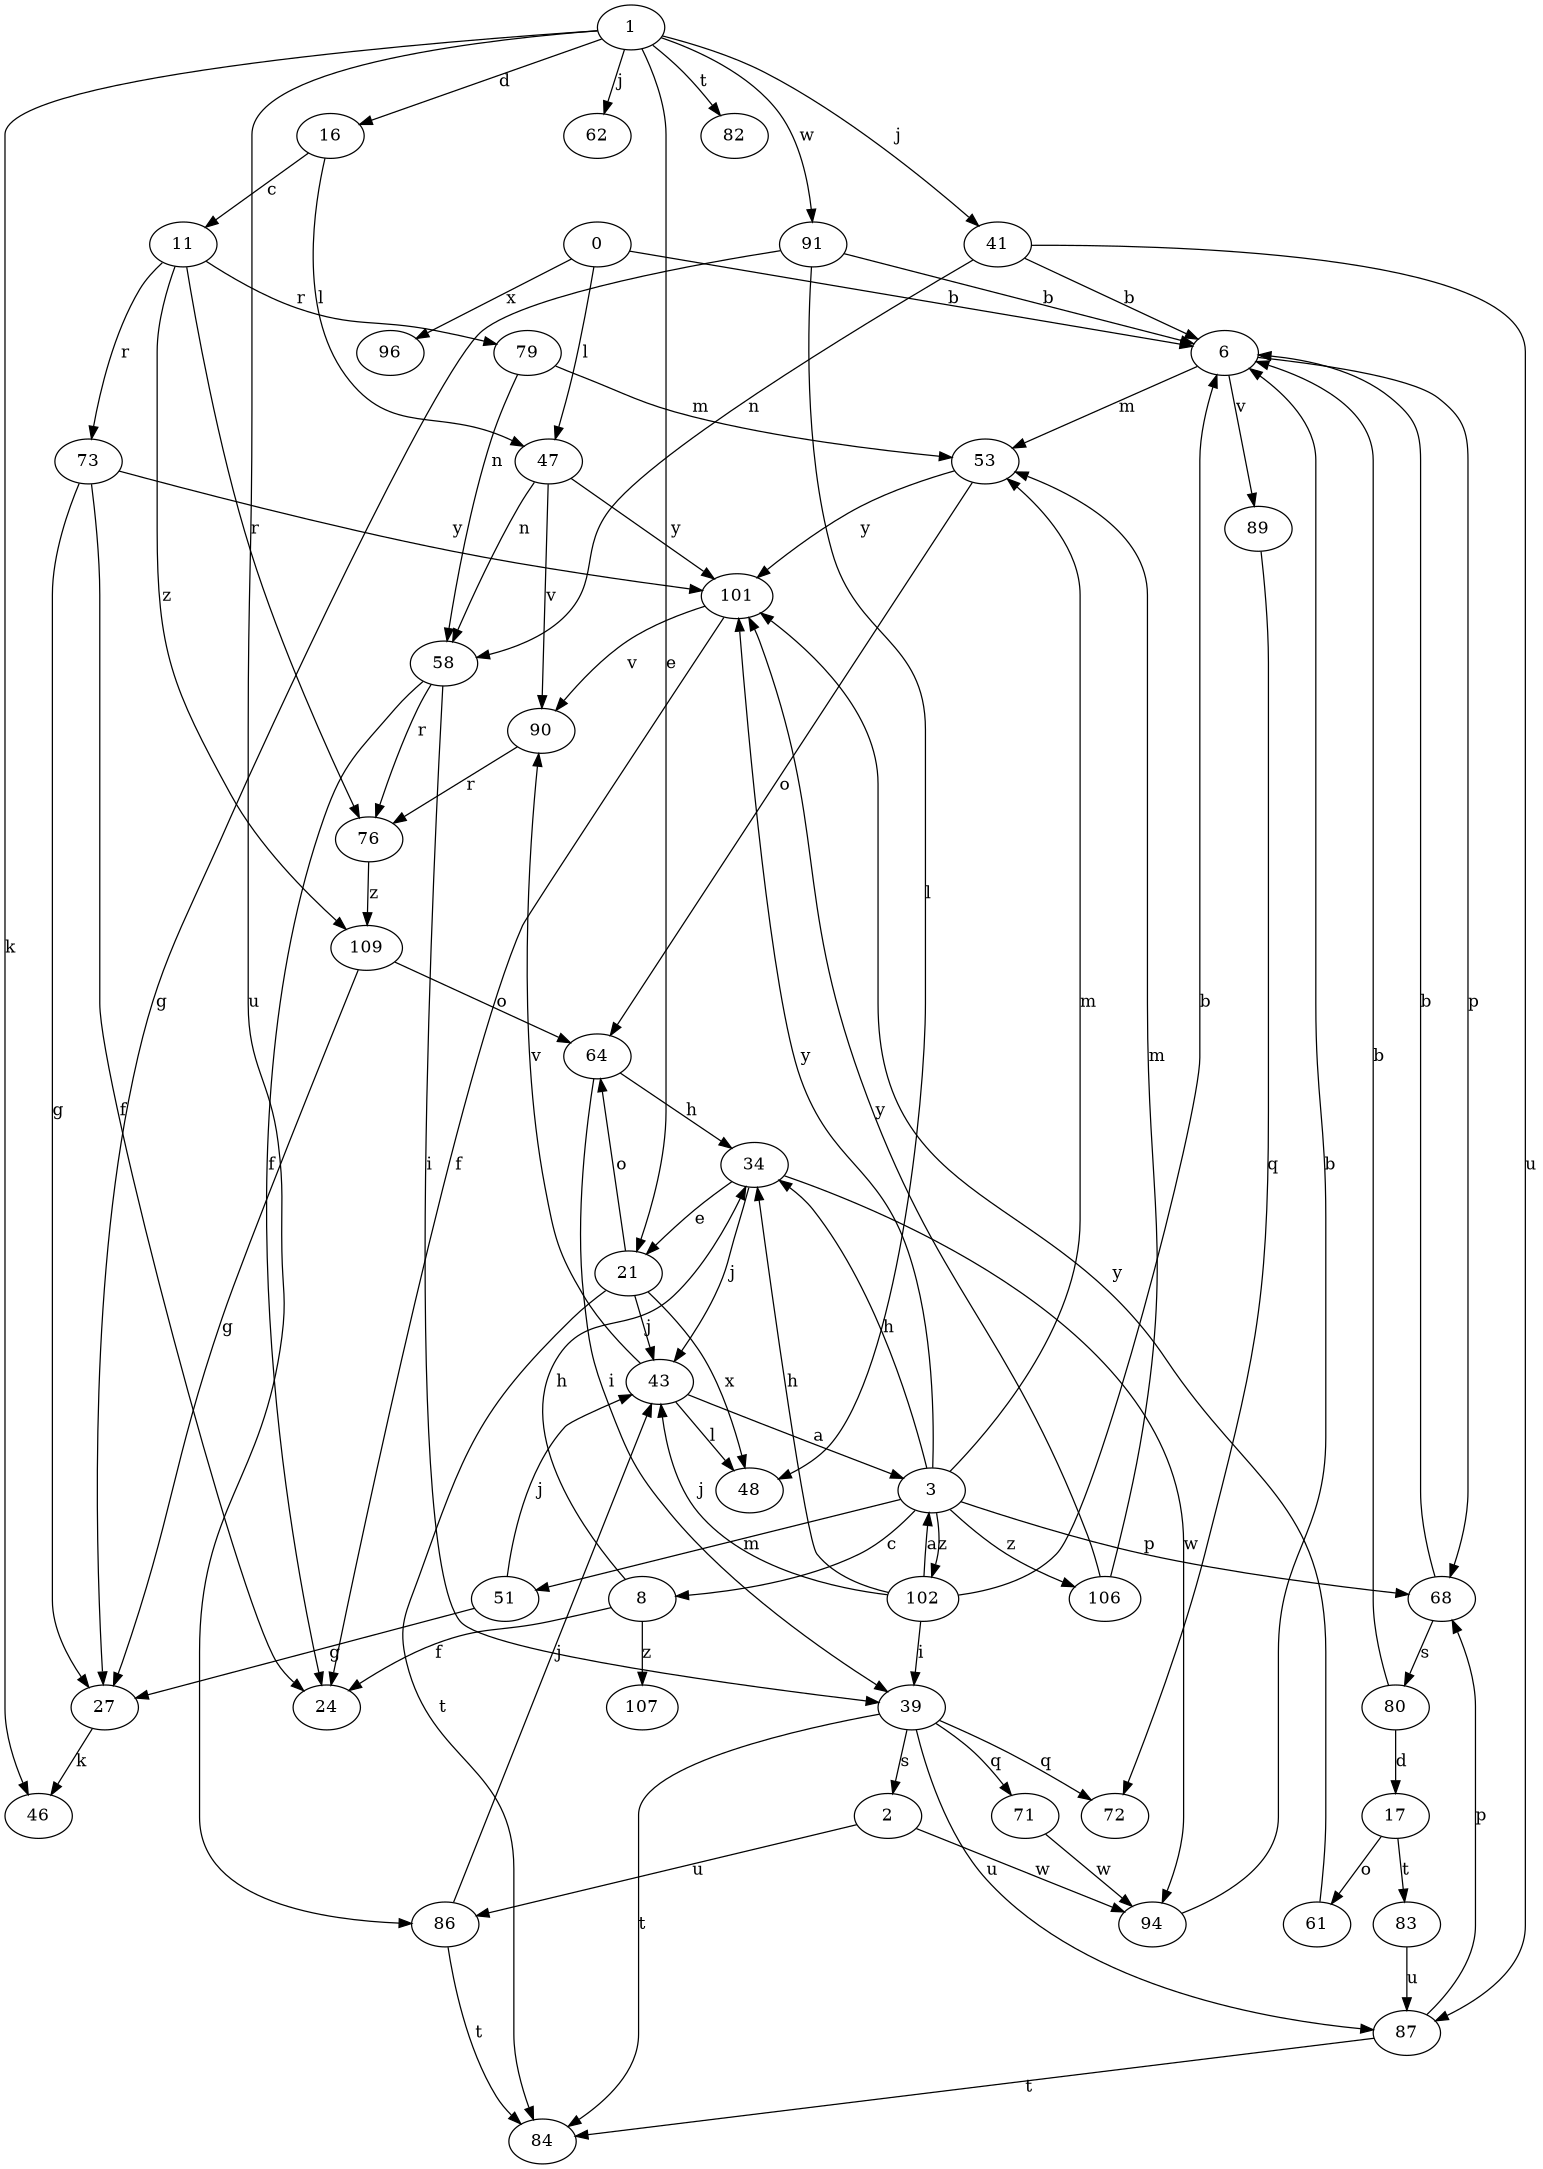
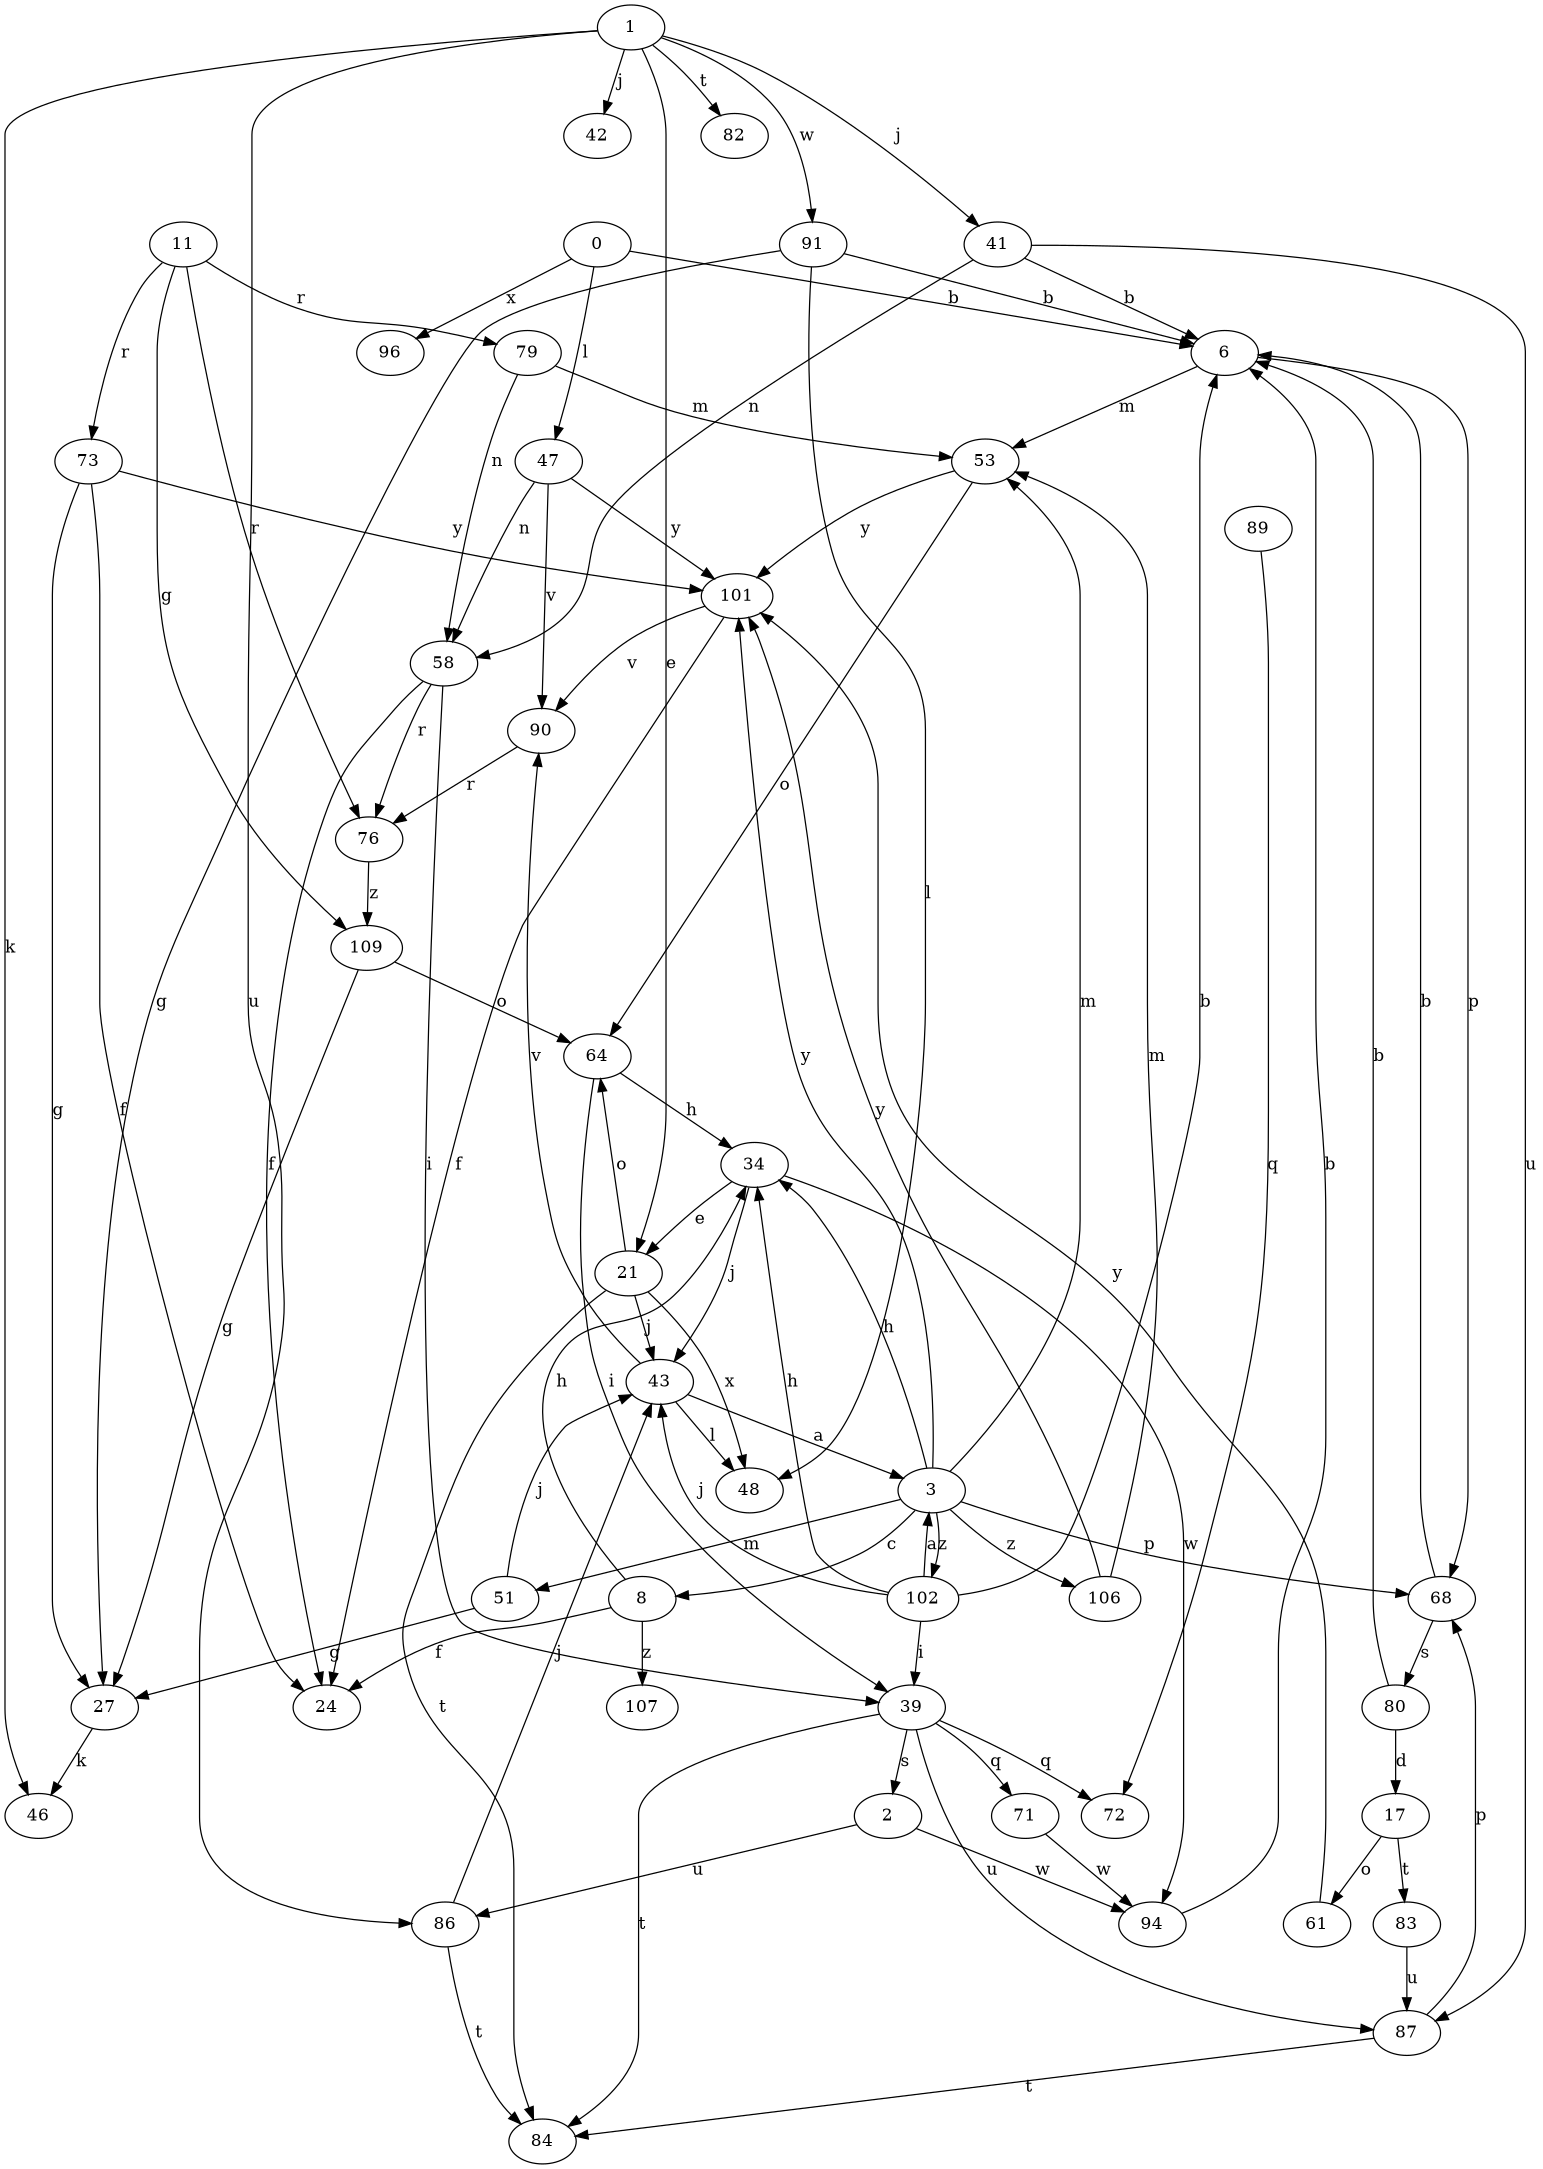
(331, 136) -> none
(597, 136) -> (597, 136)
(1240, 435) -> none
(167, 596) -> (167, 596)
